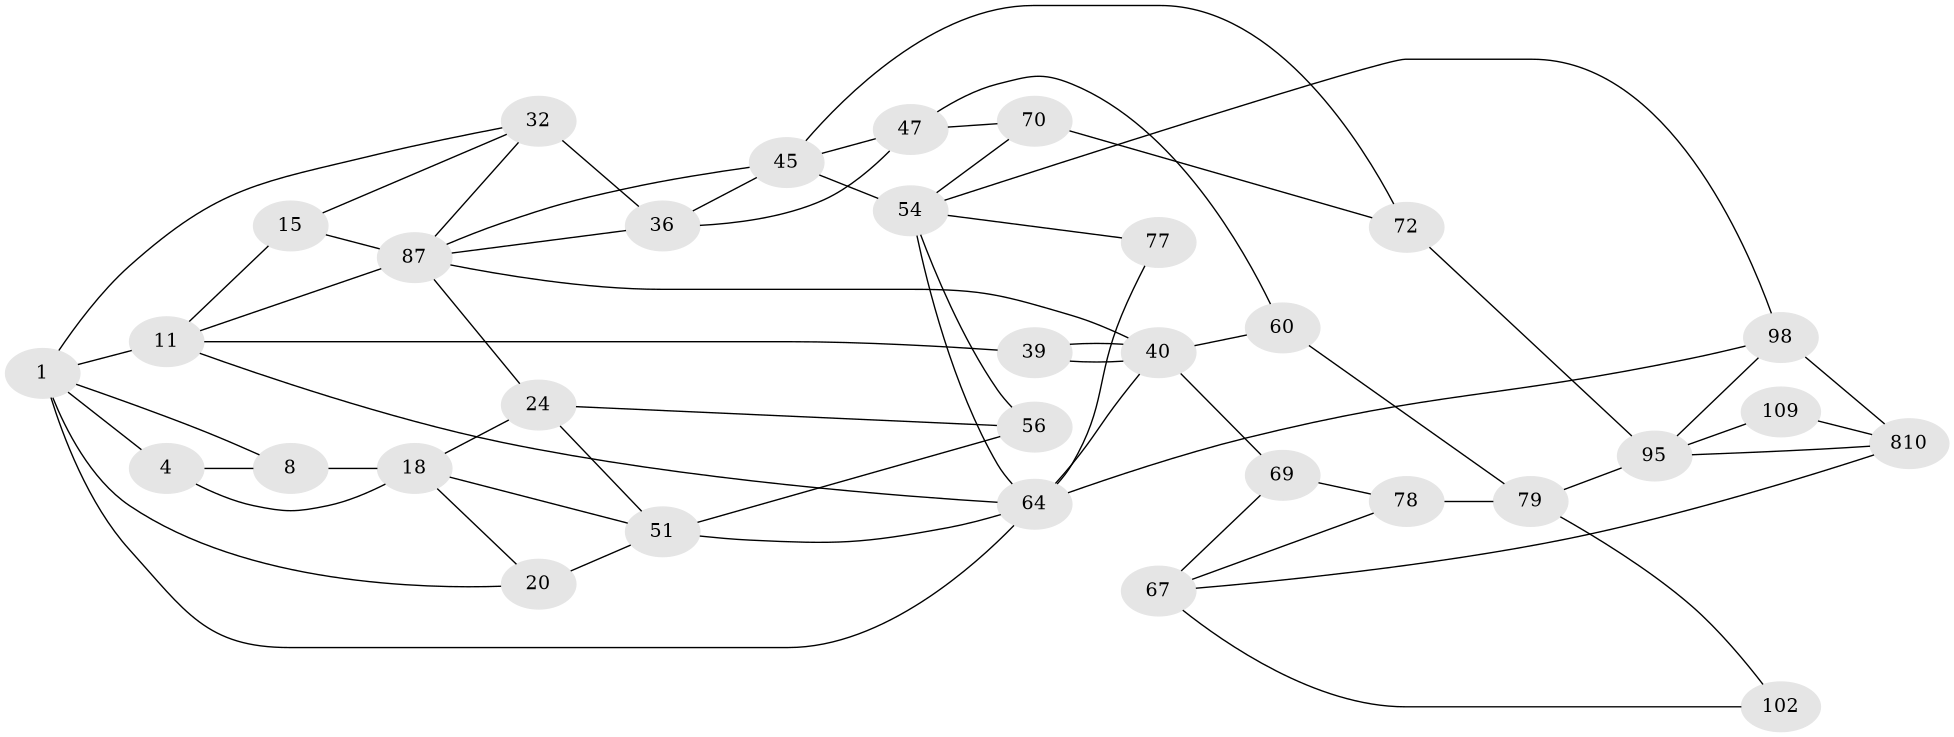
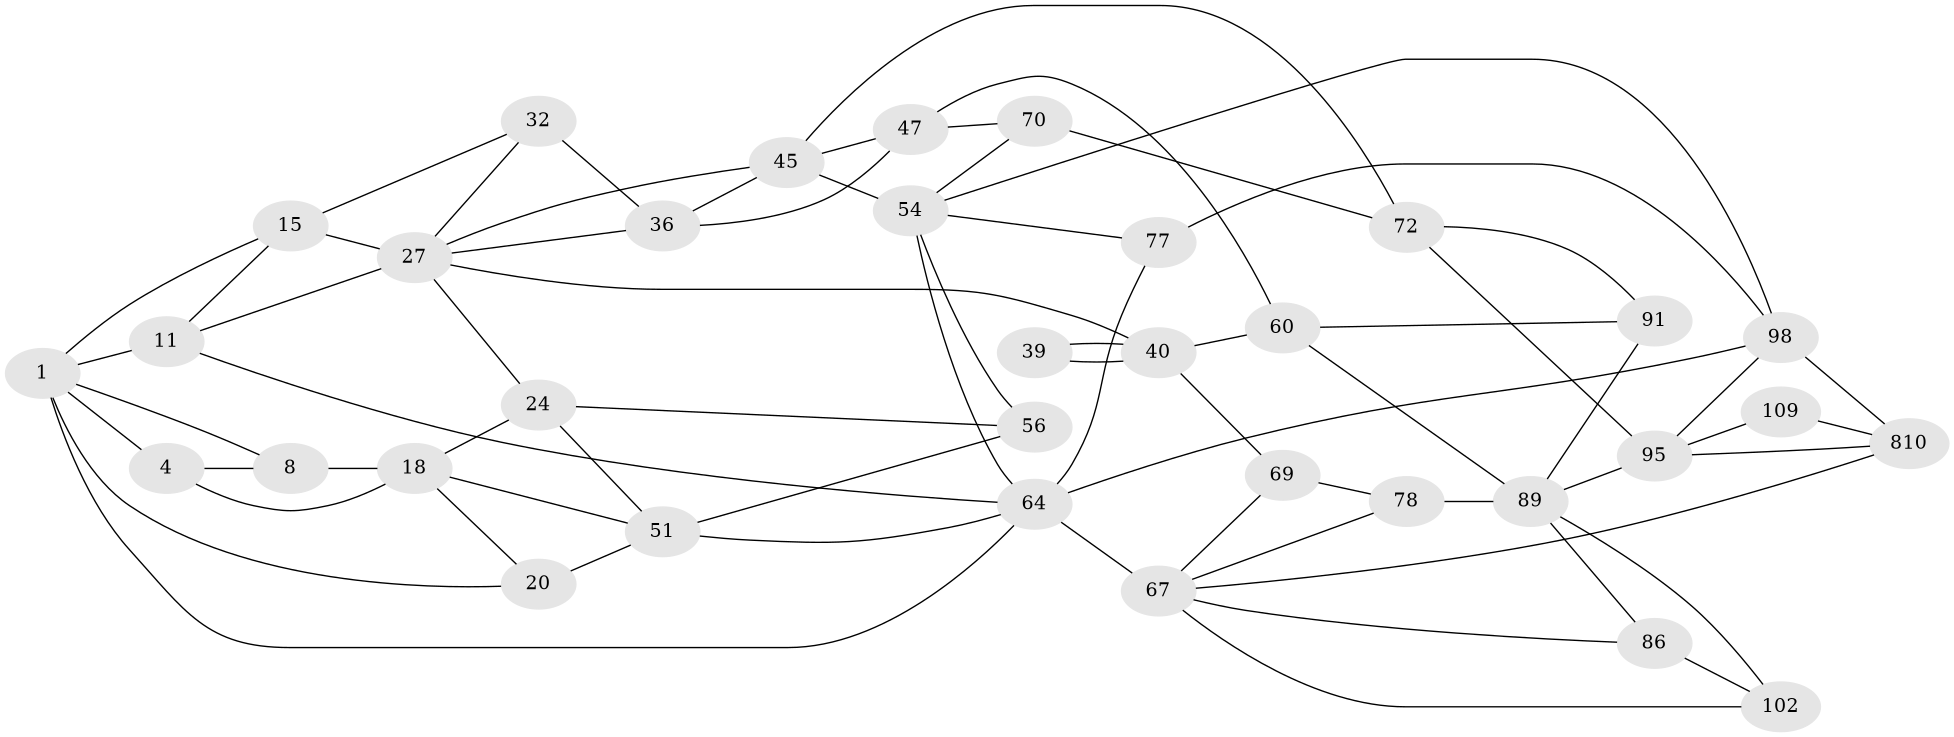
none -> (1497, 164)
(252, 187) -> (157, 288)
(415, 258) -> (415, 258)
none -> (1655, 321)
(601, 342) -> none
(1098, 429) -> (1097, 548)
(1531, 502) -> (1531, 502)
none -> (1655, 643)
